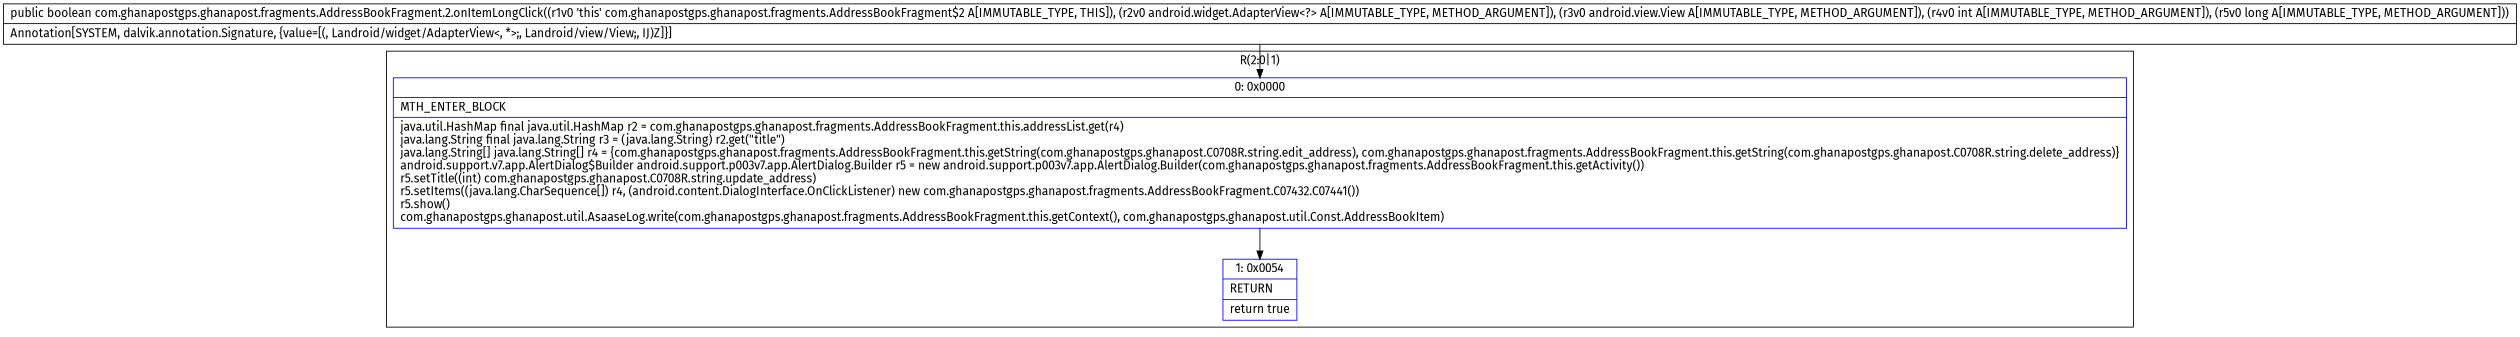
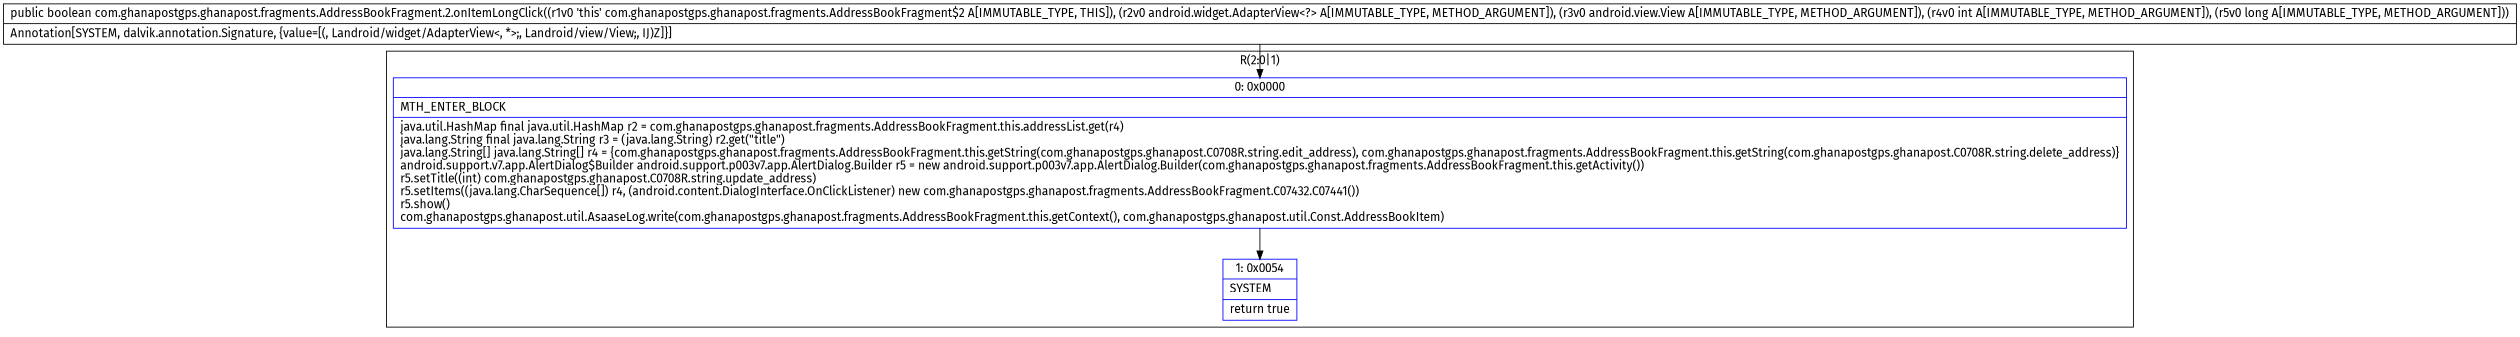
(1252, 289) -> (1251, 289)
